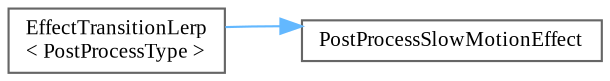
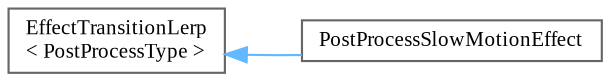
(253, 26) -> (274, 55)
